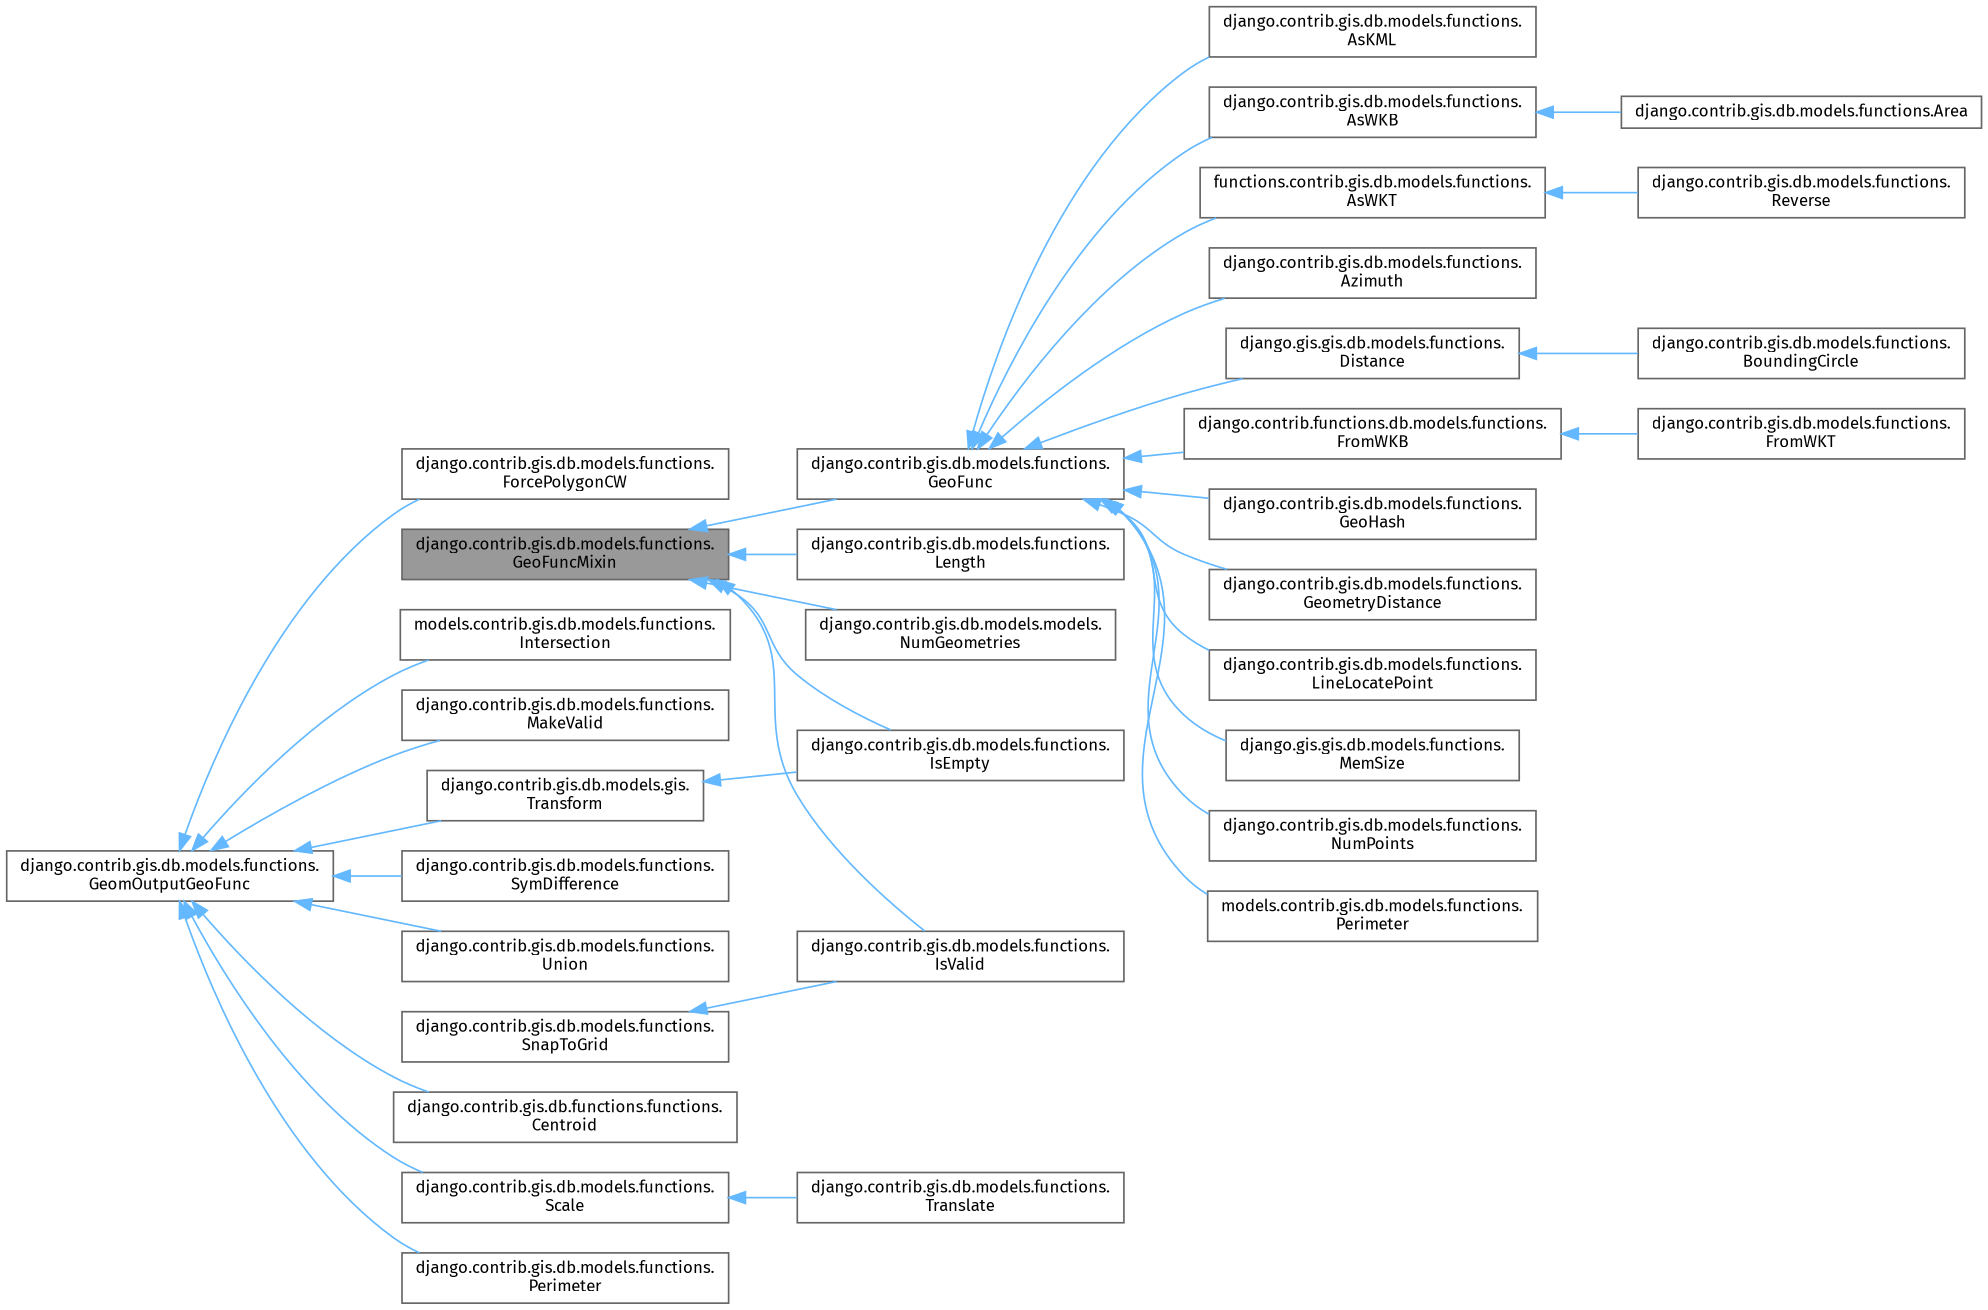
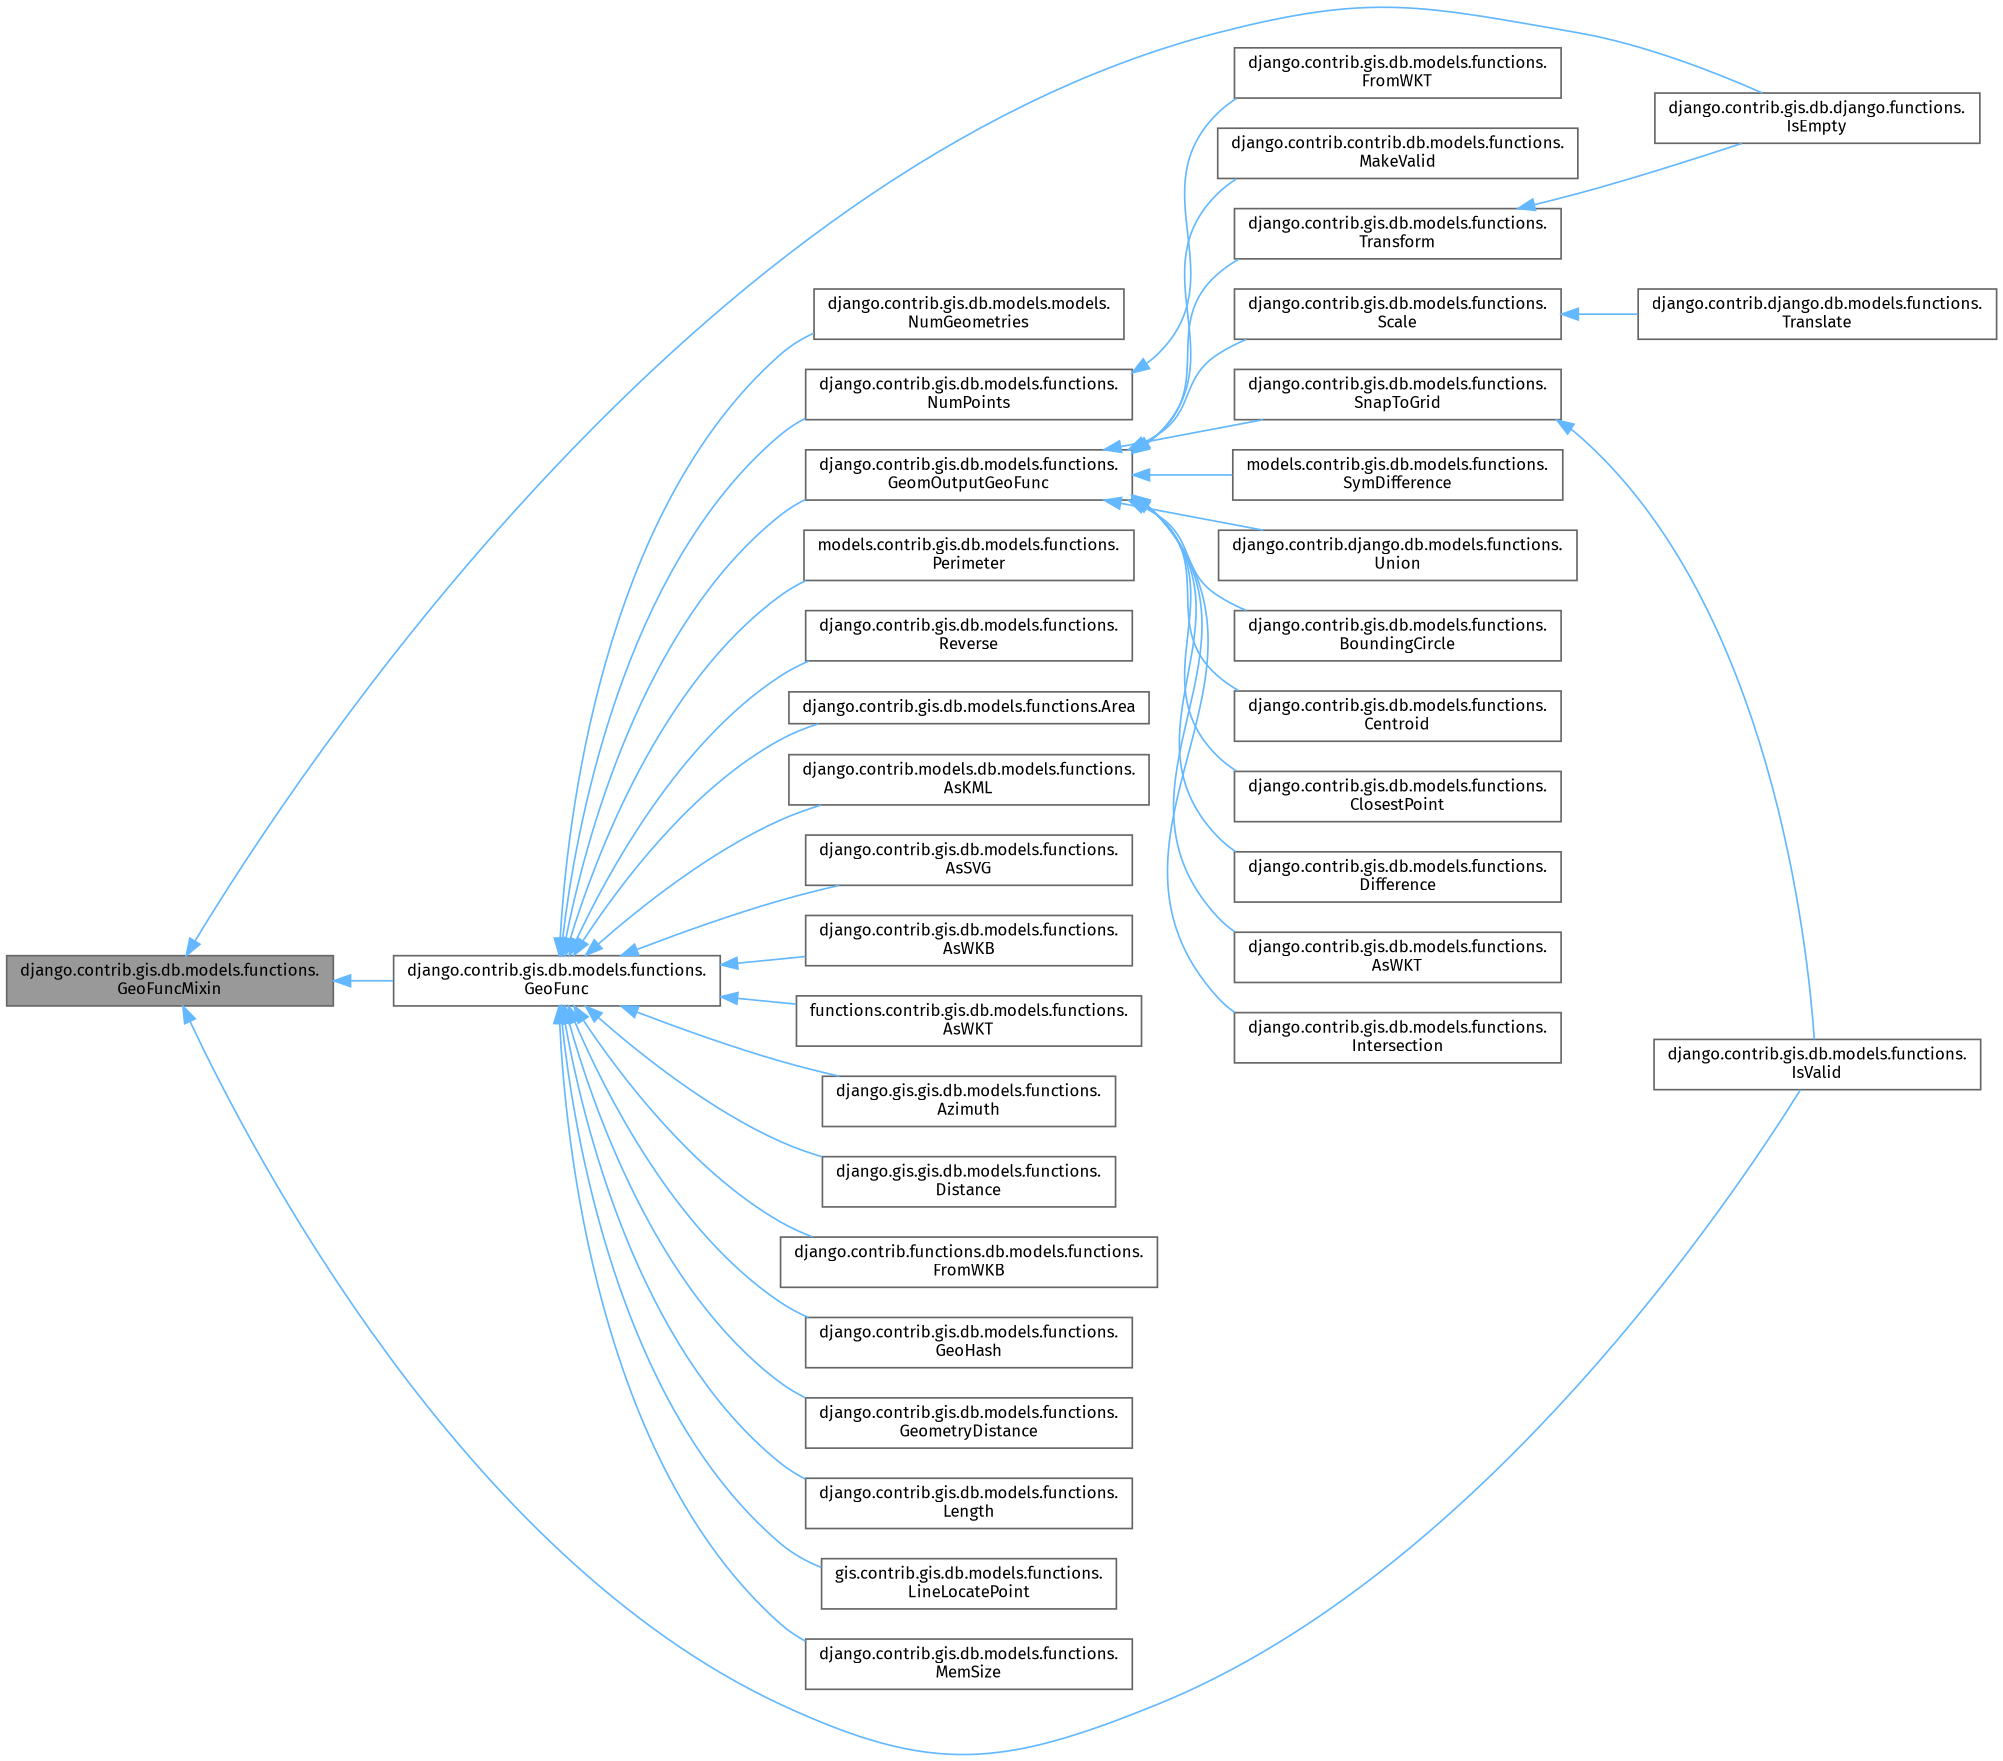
(1373, 32) -> (969, 780)
(1587, 112) -> (685, 814)
(1600, 193) -> (671, 782)
(1373, 273) -> (969, 1101)
(1587, 353) -> (1211, 590)
none -> (1192, 433)
(1608, 434) -> (1186, 214)
(565, 474) -> (1398, 957)
(771, 554) -> (643, 1275)
(772, 596) -> (624, 606)
(565, 635) -> (1398, 1038)
(1373, 675) -> (969, 1584)
none -> (646, 695)
(565, 715) -> (1398, 153)
(961, 755) -> (1817, 118)
(1373, 755) -> (969, 1664)
(565, 796) -> (1398, 234)
none -> (969, 860)
(565, 876) -> (1398, 475)
none -> (1398, 877)
(565, 956) -> (1398, 555)
(565, 1117) -> (1398, 716)
(961, 1198) -> (1817, 314)
(565, 1278) -> (1398, 797)
